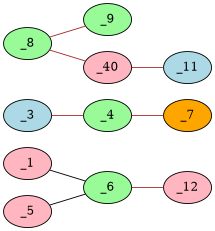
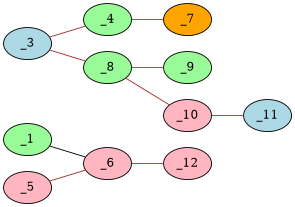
none -> (68, 56)
(108, 68) -> (188, 116)
(28, 164) -> (28, 140)
(108, 188) -> (108, 164)
(68, 200) -> (68, 176)
